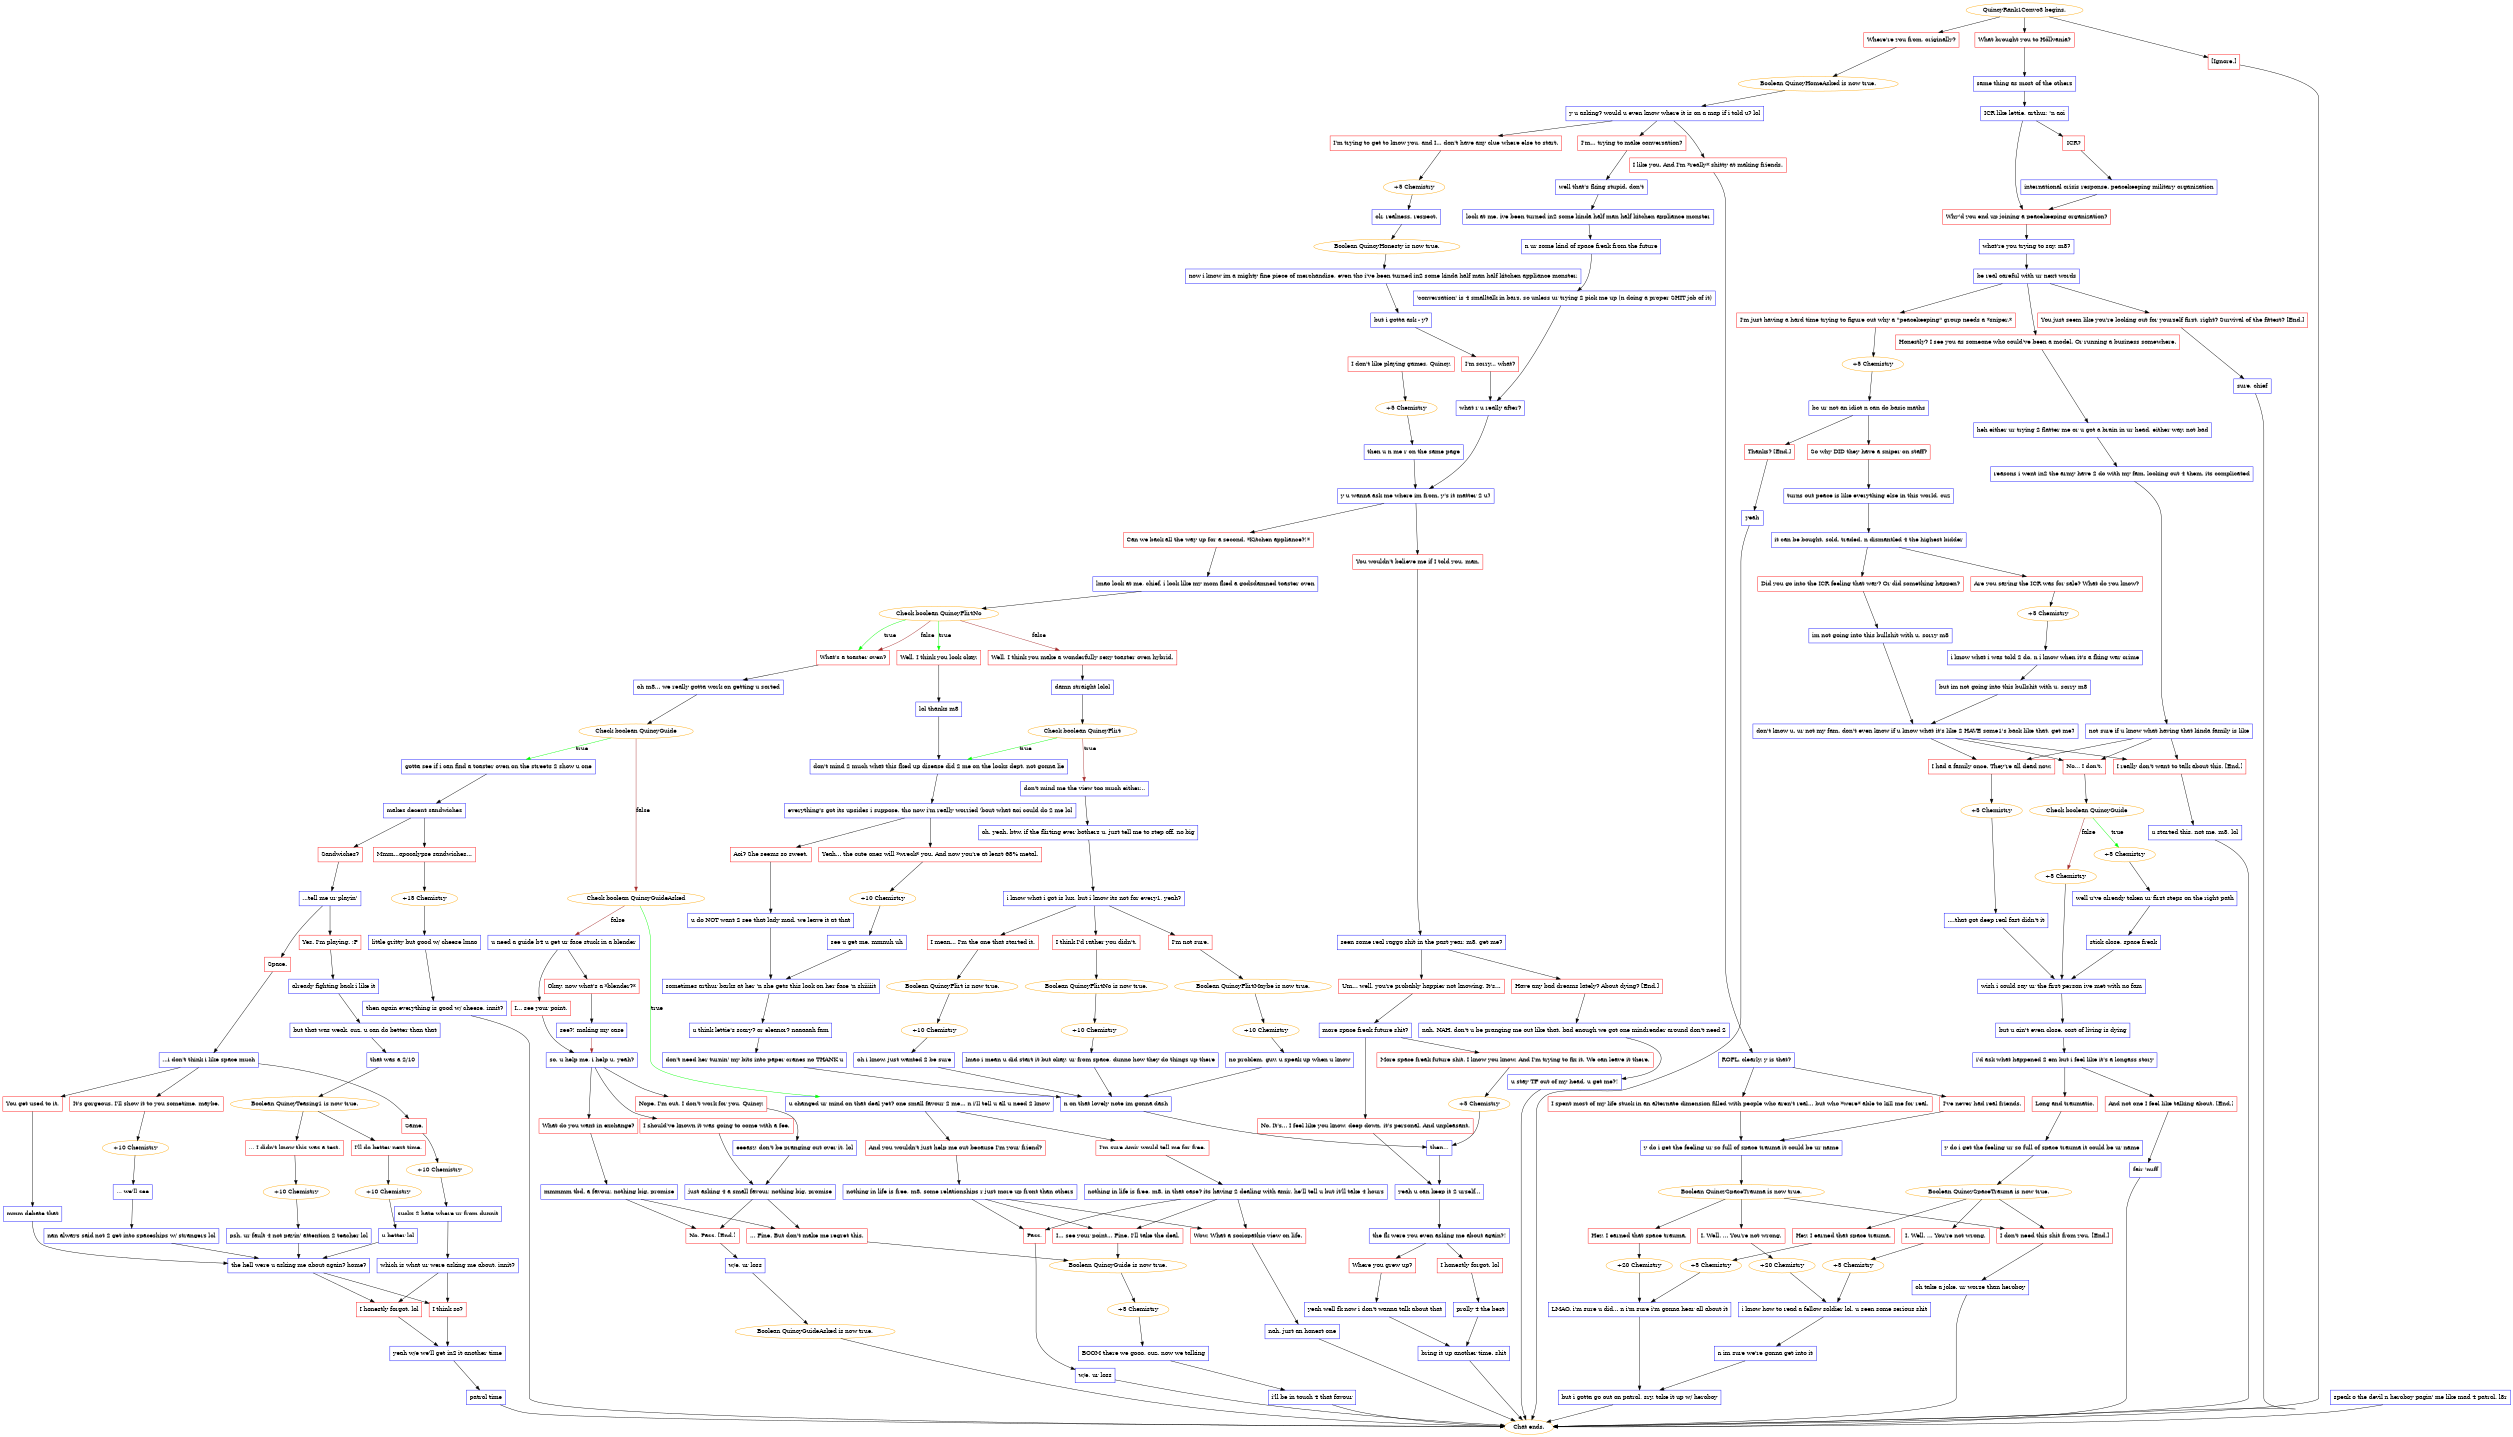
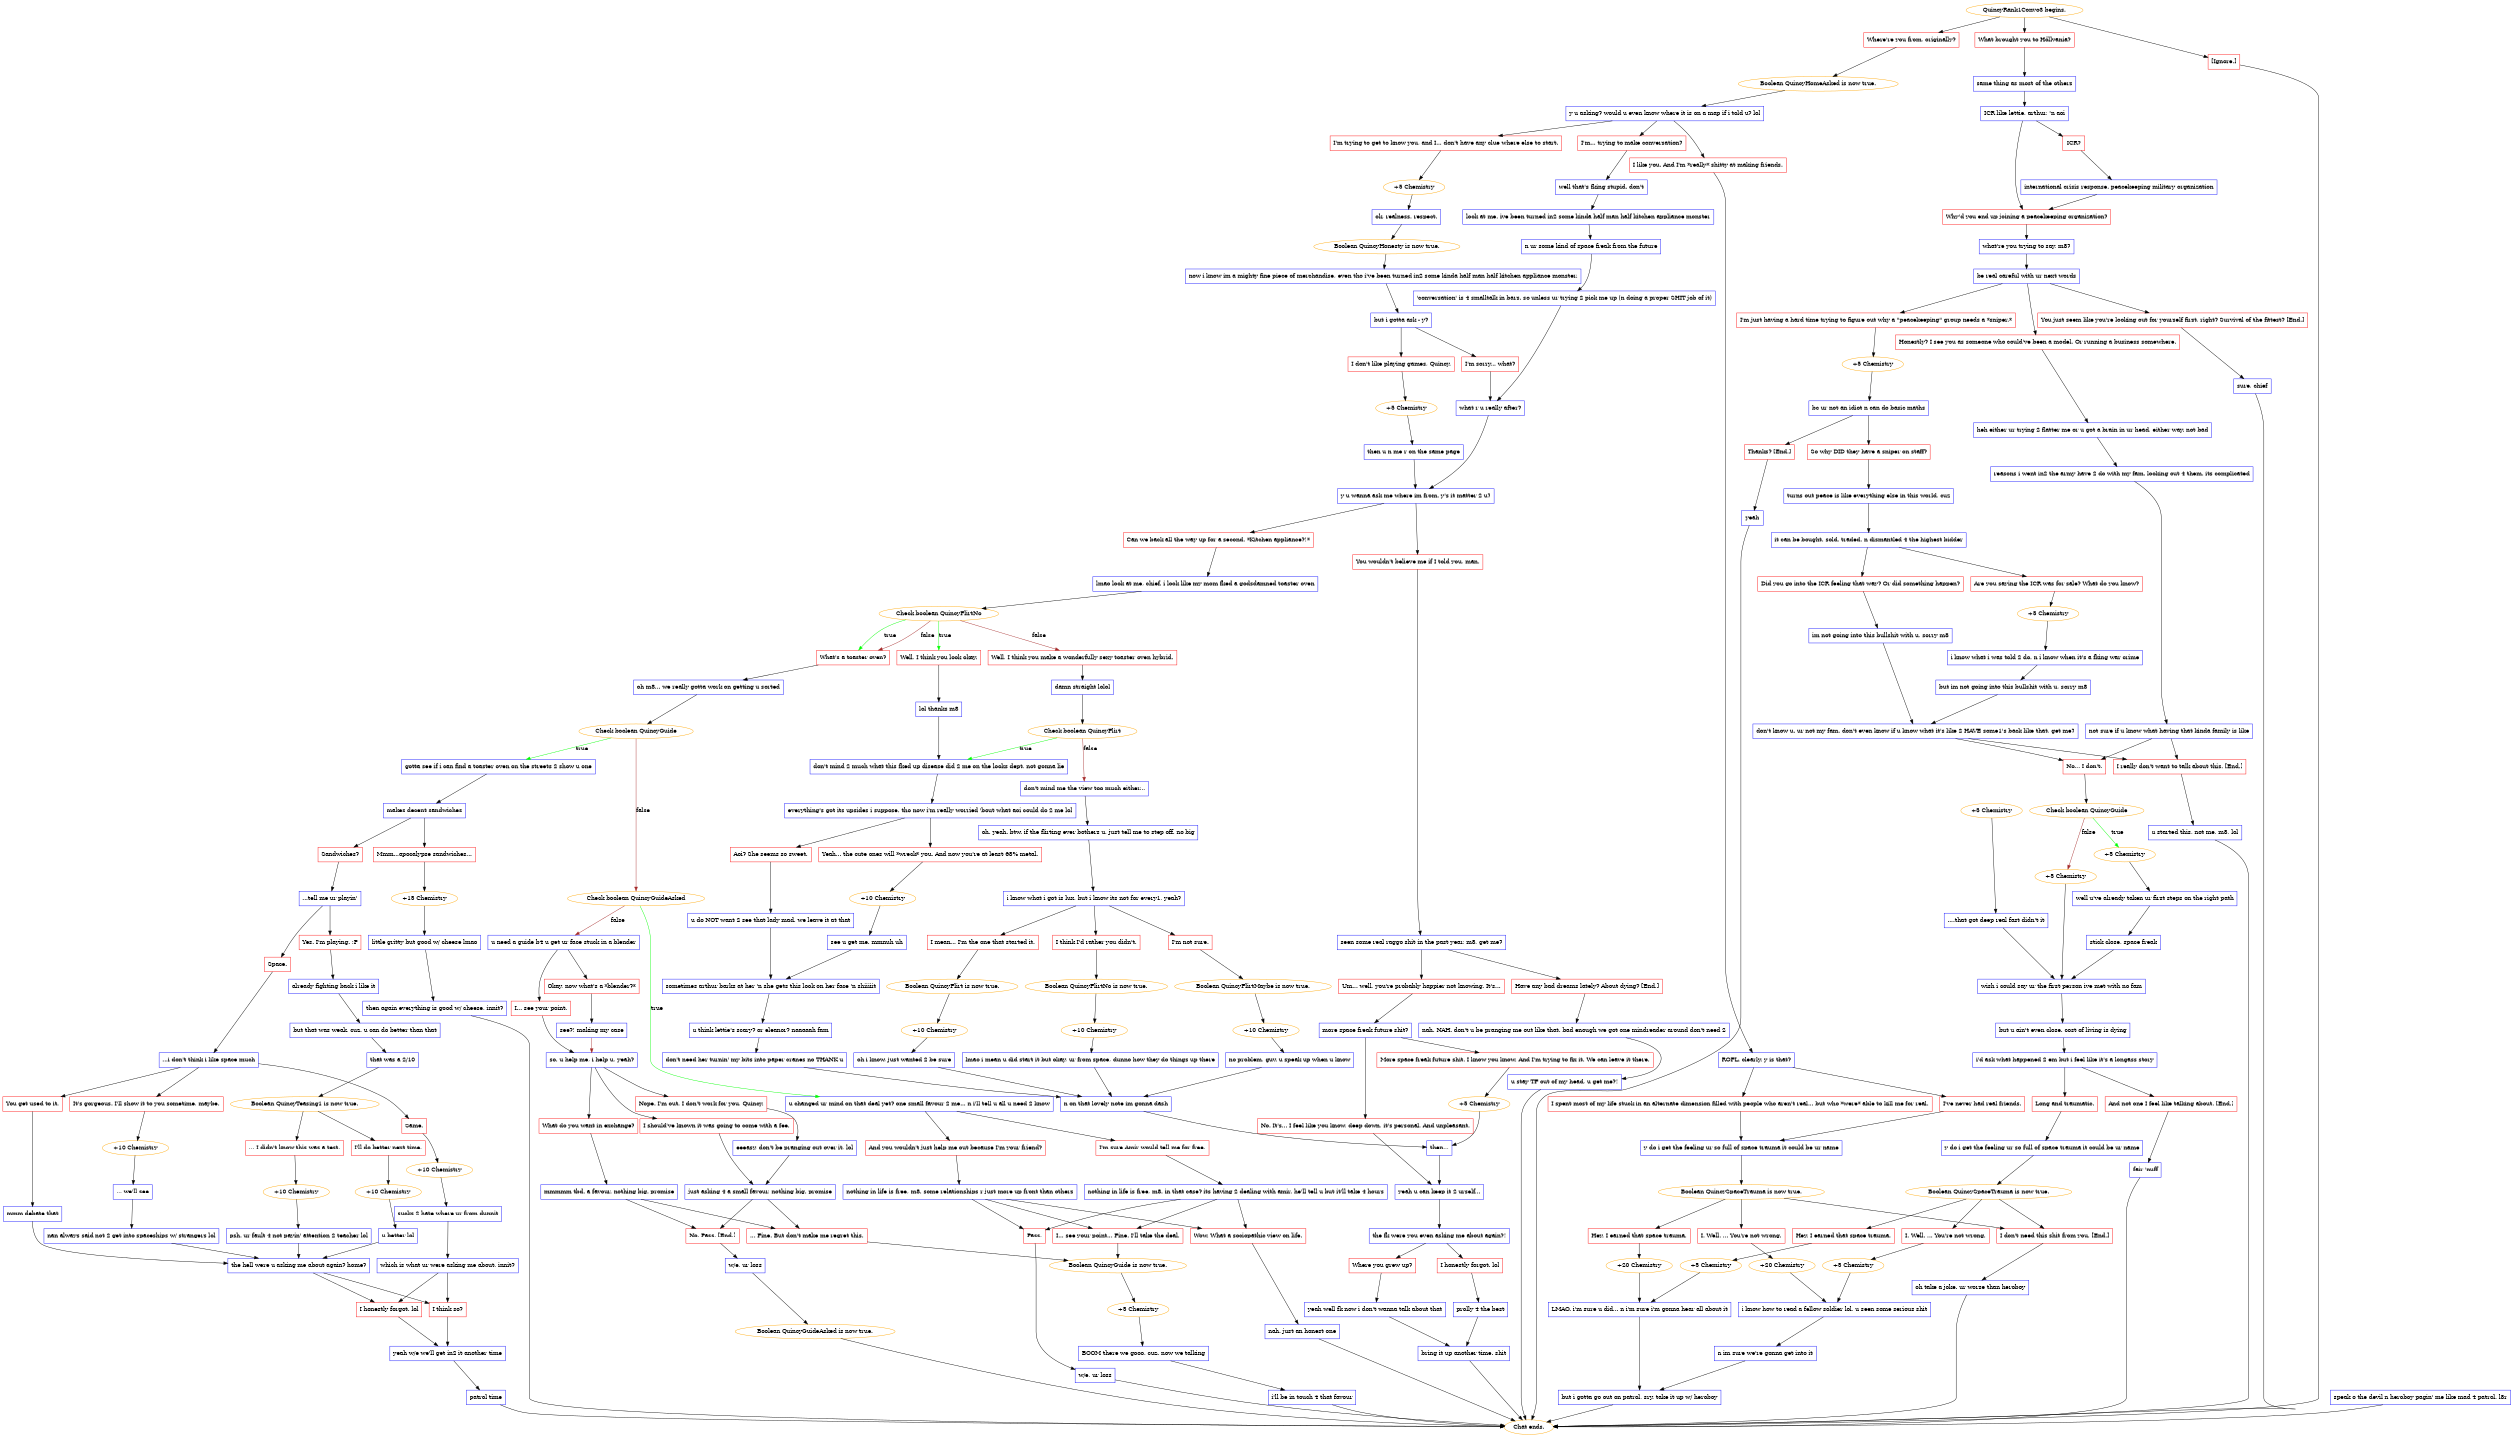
none -> (1401, 340)
(1090, 749) -> (1090, 749)
(1992, 767) -> none
